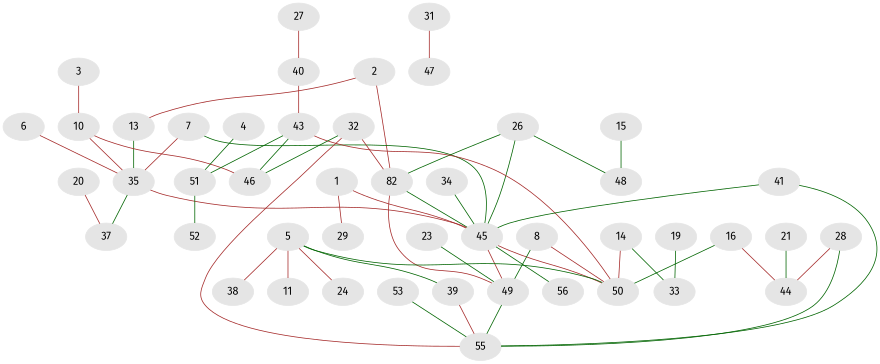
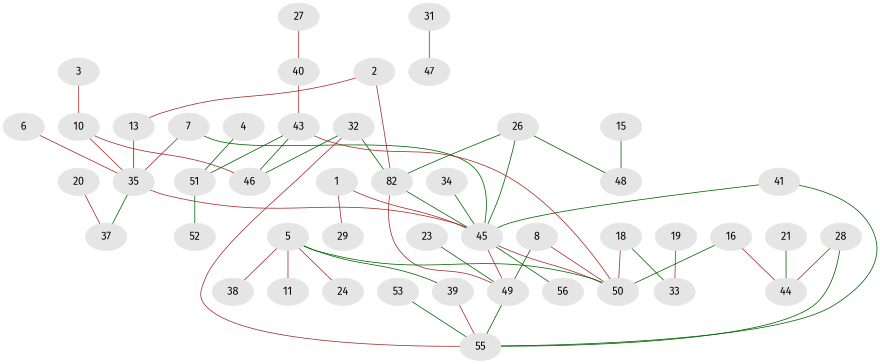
(373, 155) -> (373, 155)
(621, 237) -> (621, 237)
(675, 269) -> (675, 269)
